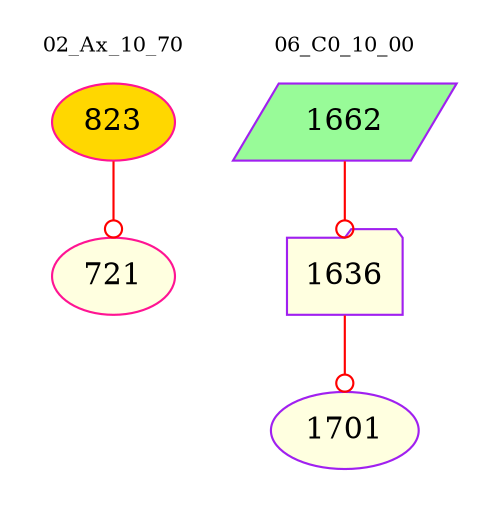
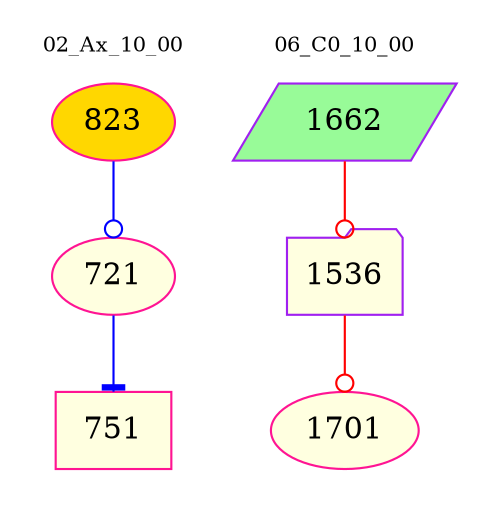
(114, 46) -> (114, 46)
(114, 191) -> (114, 191)
(345, 276) -> (345, 276)
none -> (114, 430)
(345, 430) -> (345, 430)
